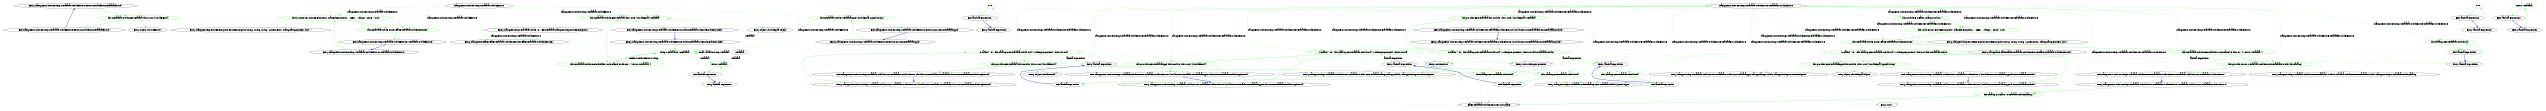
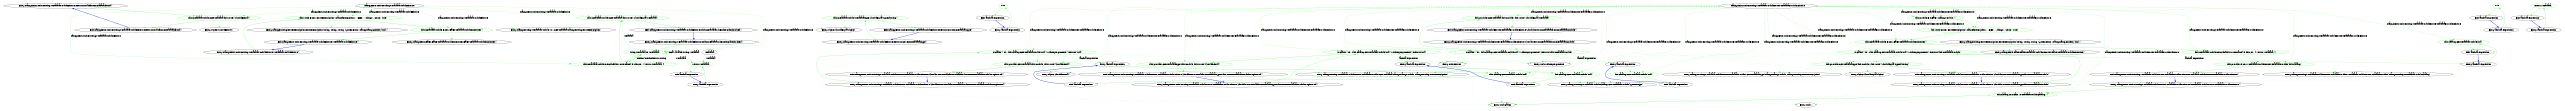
none -> (304, 11)
(1489, 105) -> (1502, 105)
